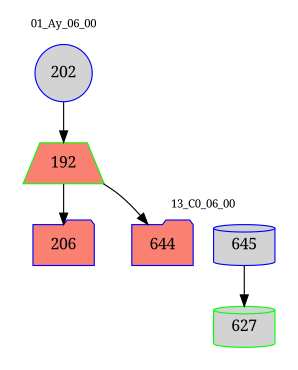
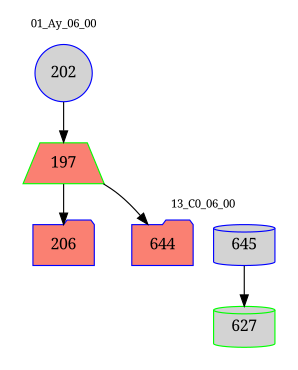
(64, 163) -> (64, 163)
